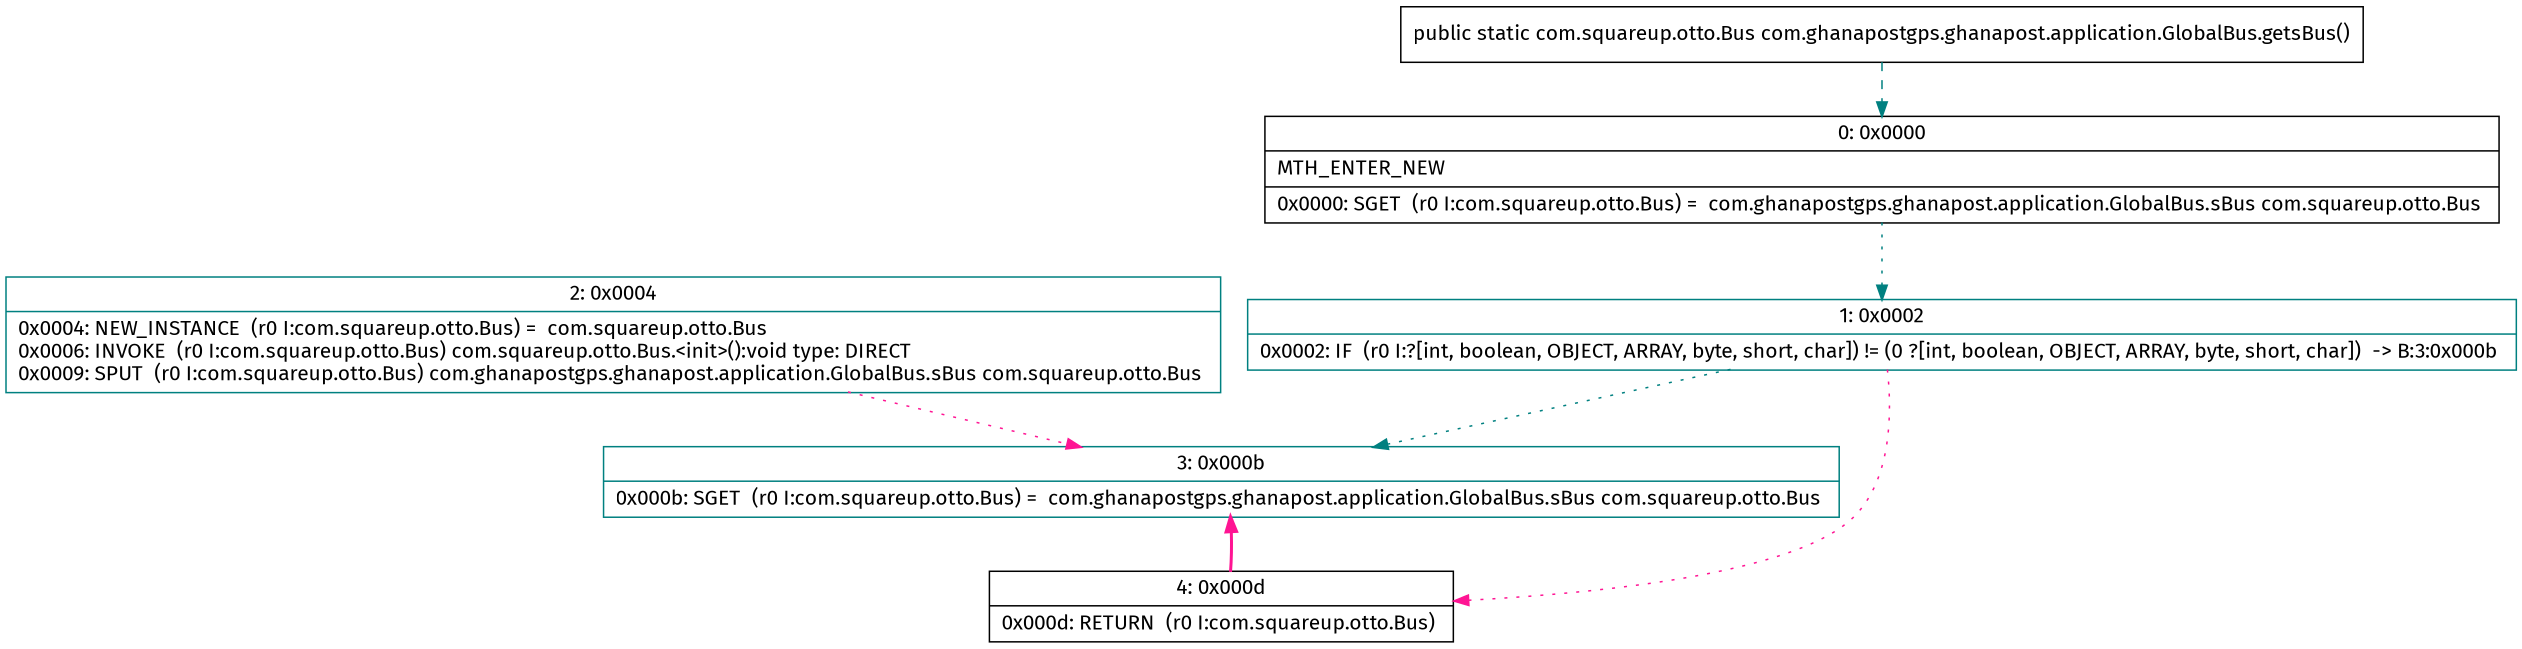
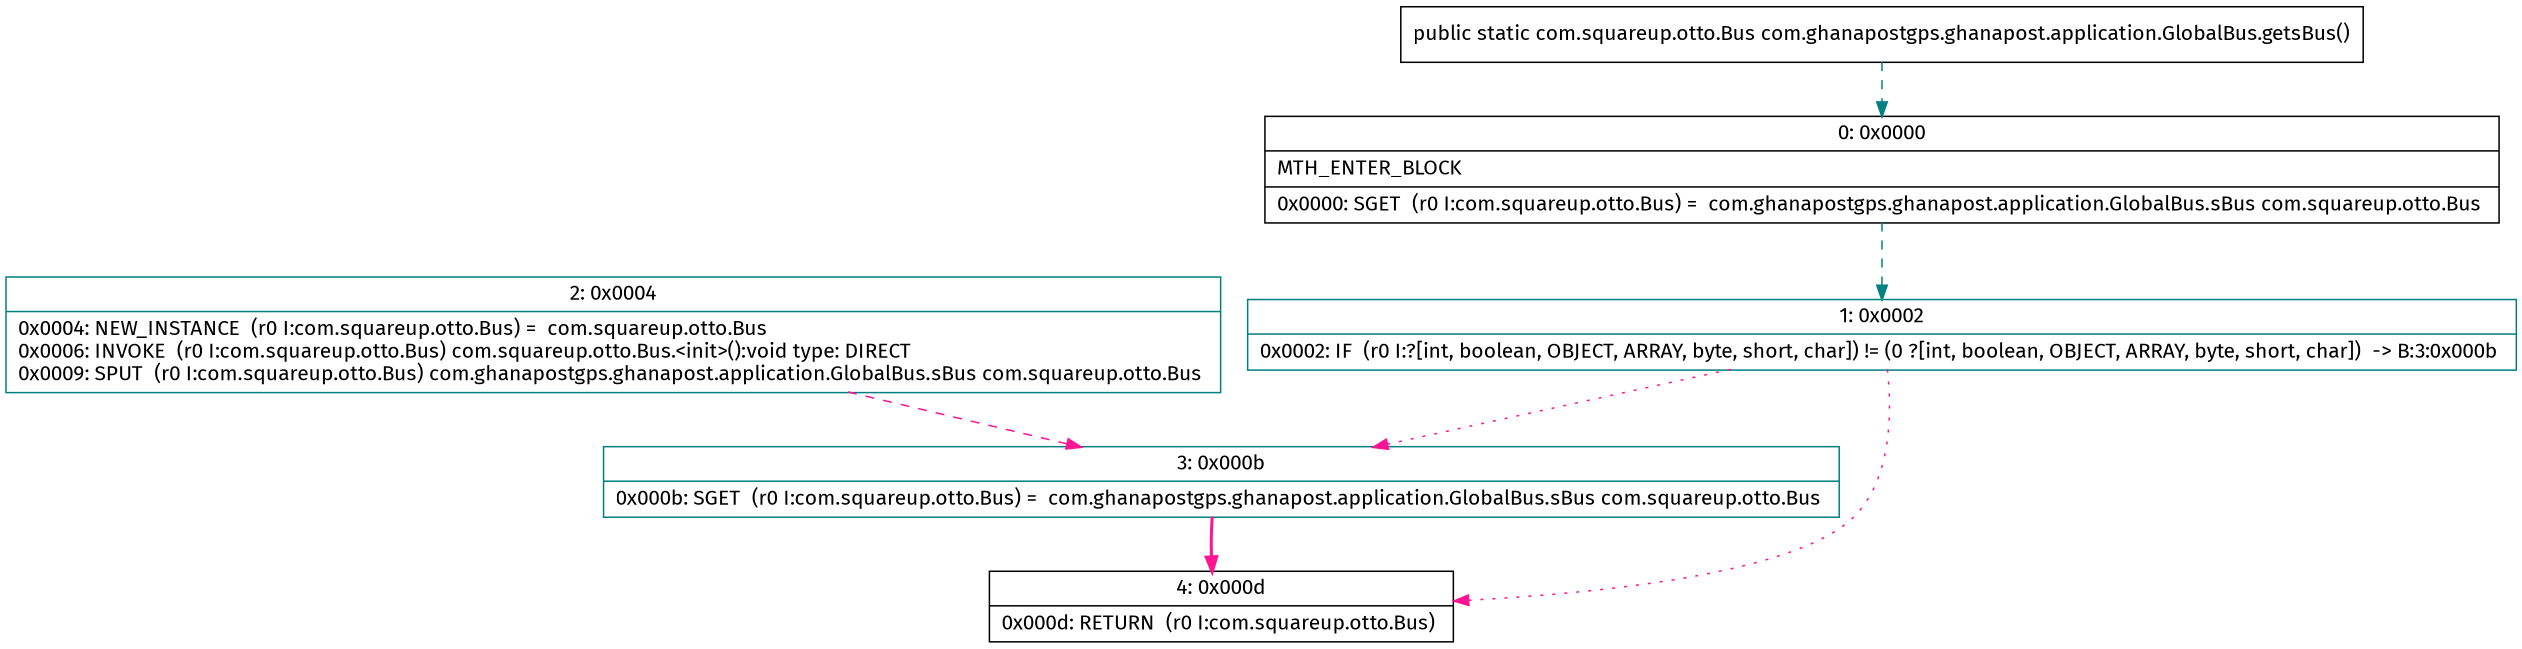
(1361, 168) -> (1370, 168)
(1882, 254) -> (1882, 254)
(1559, 407) -> (1559, 407)
(957, 418) -> (957, 418)
(1231, 552) -> (1211, 537)
